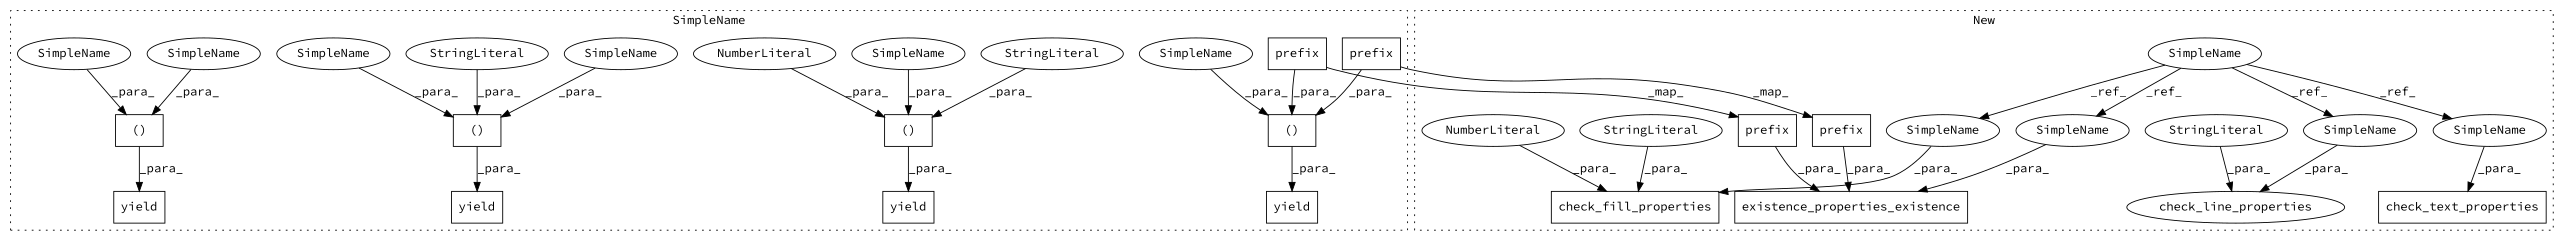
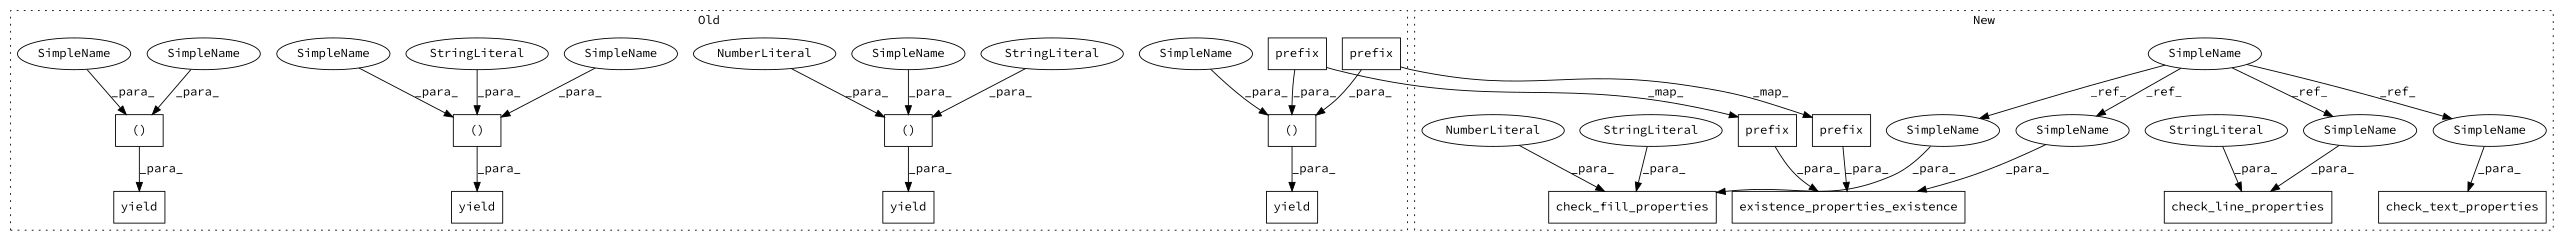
(709, 21) -> (709, 21)
(2236, 207) -> (2248, 207)
